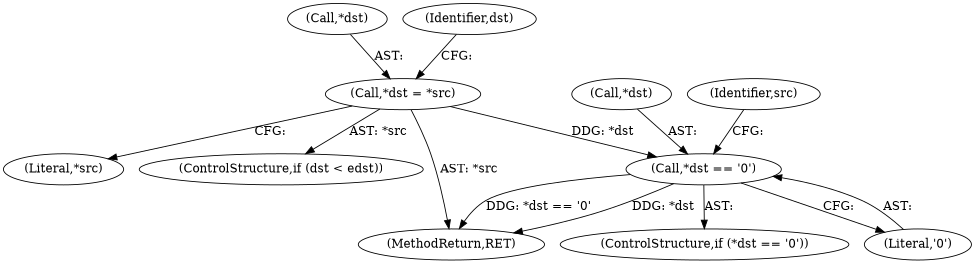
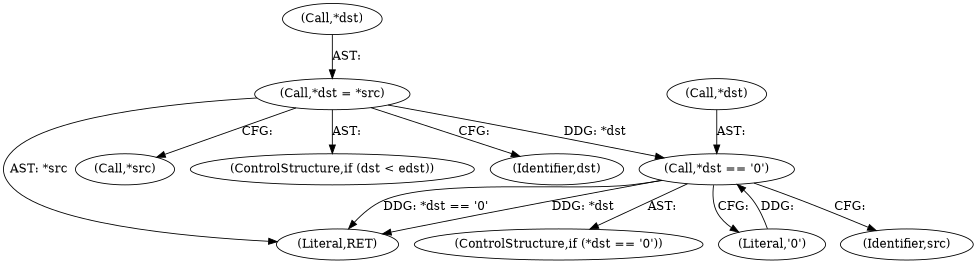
(439, 53) -> (441, 131)
(731, 128) -> (811, 204)
(378, 132) -> (349, 132)
(64, 169) -> (125, 169)
(900, 207) -> (779, 207)
(451, 244) -> (338, 244)
